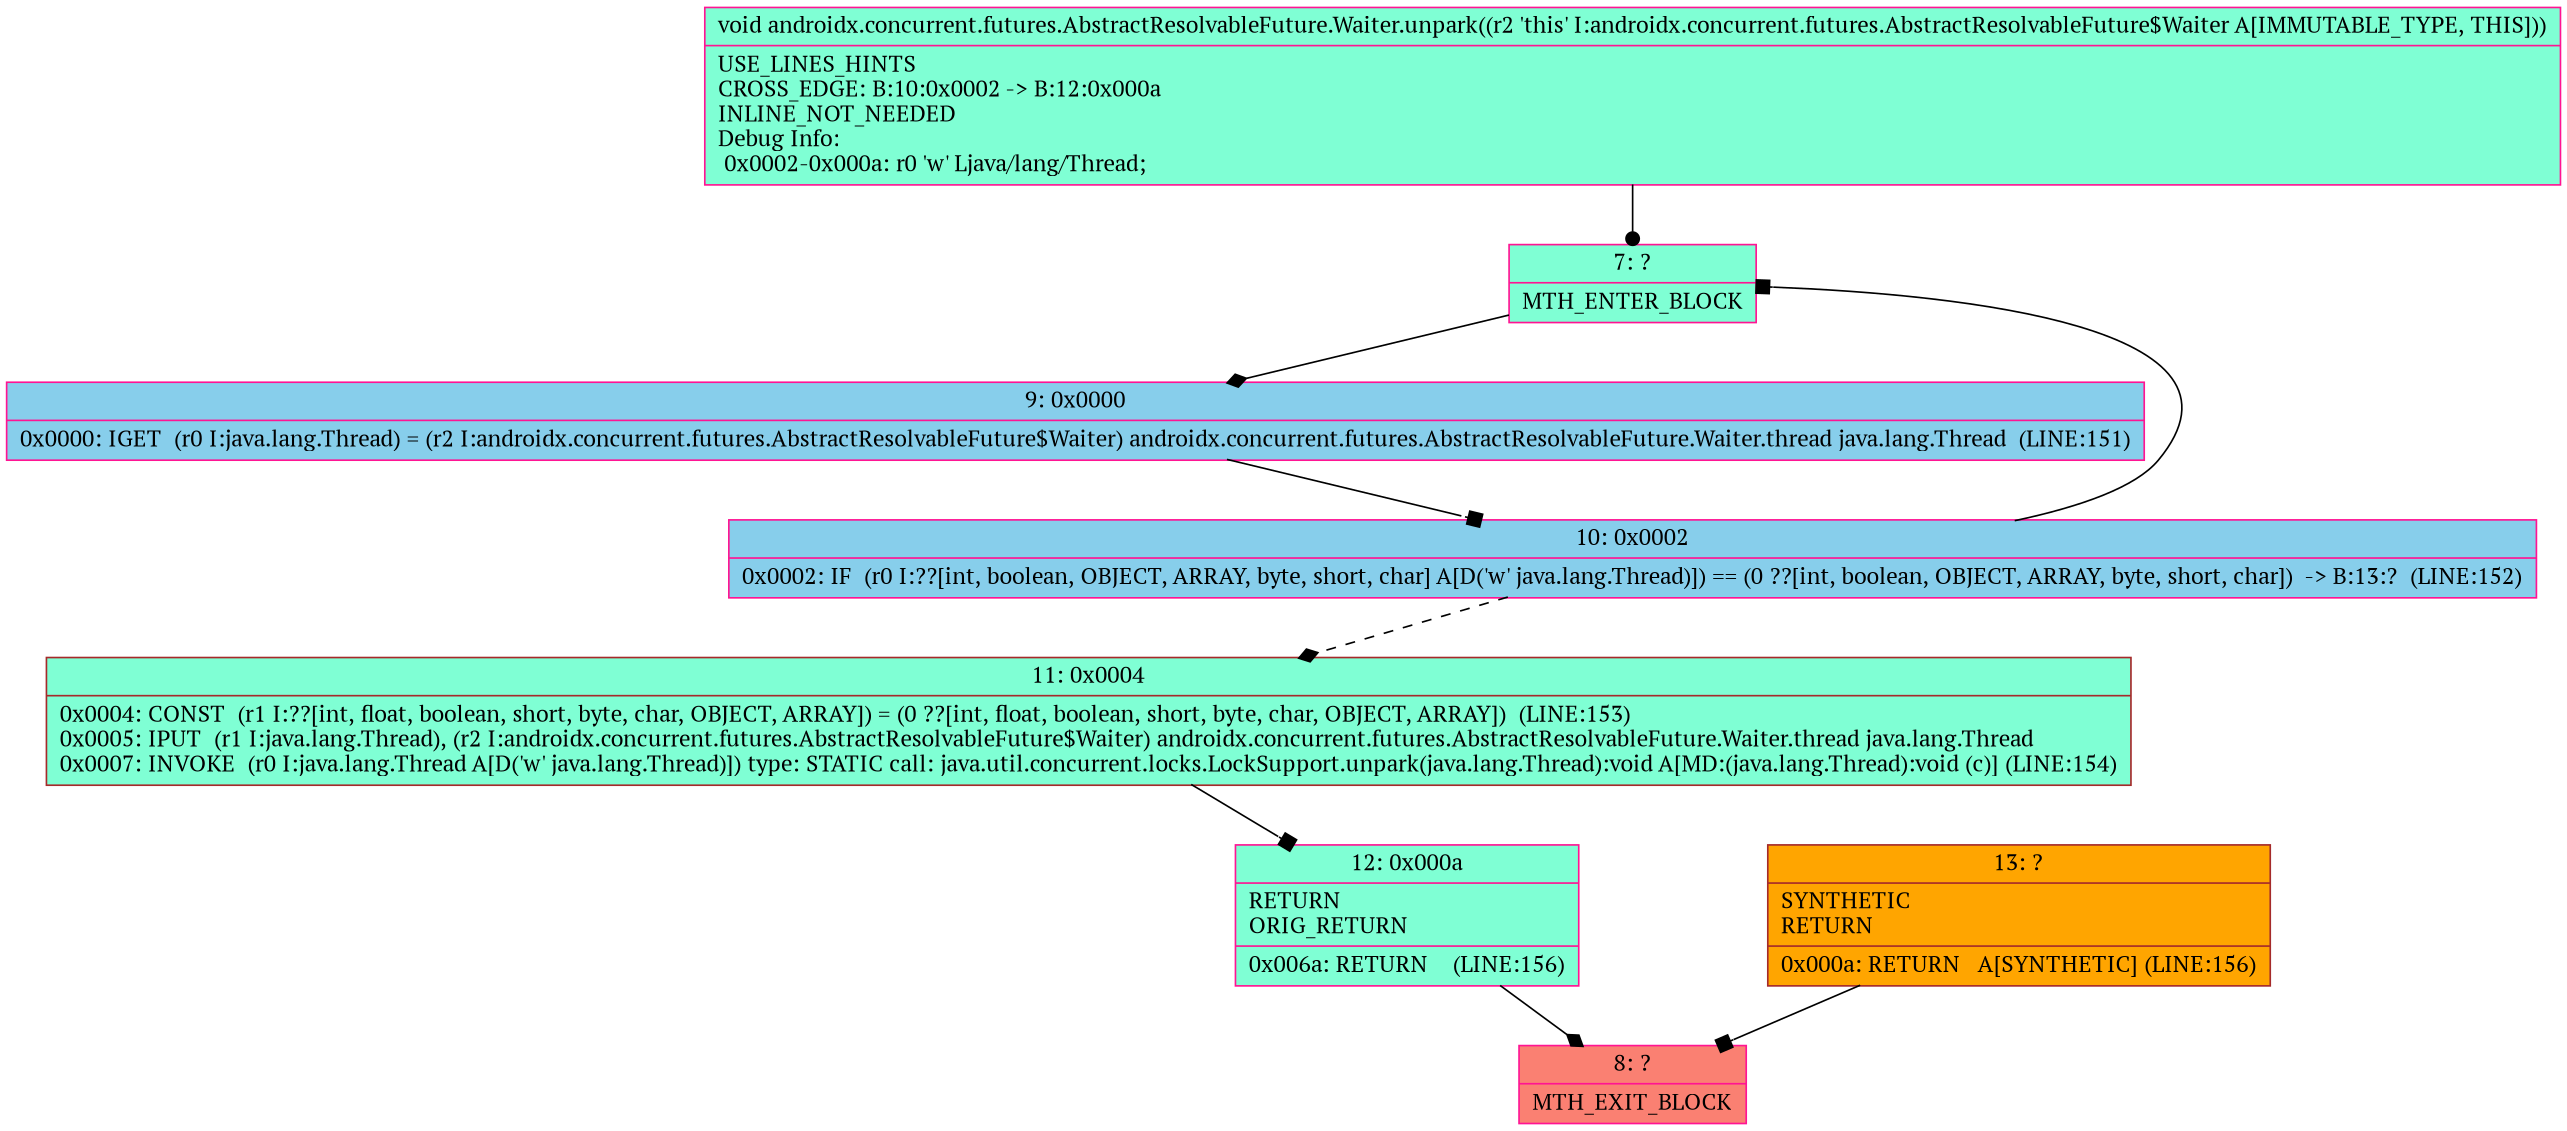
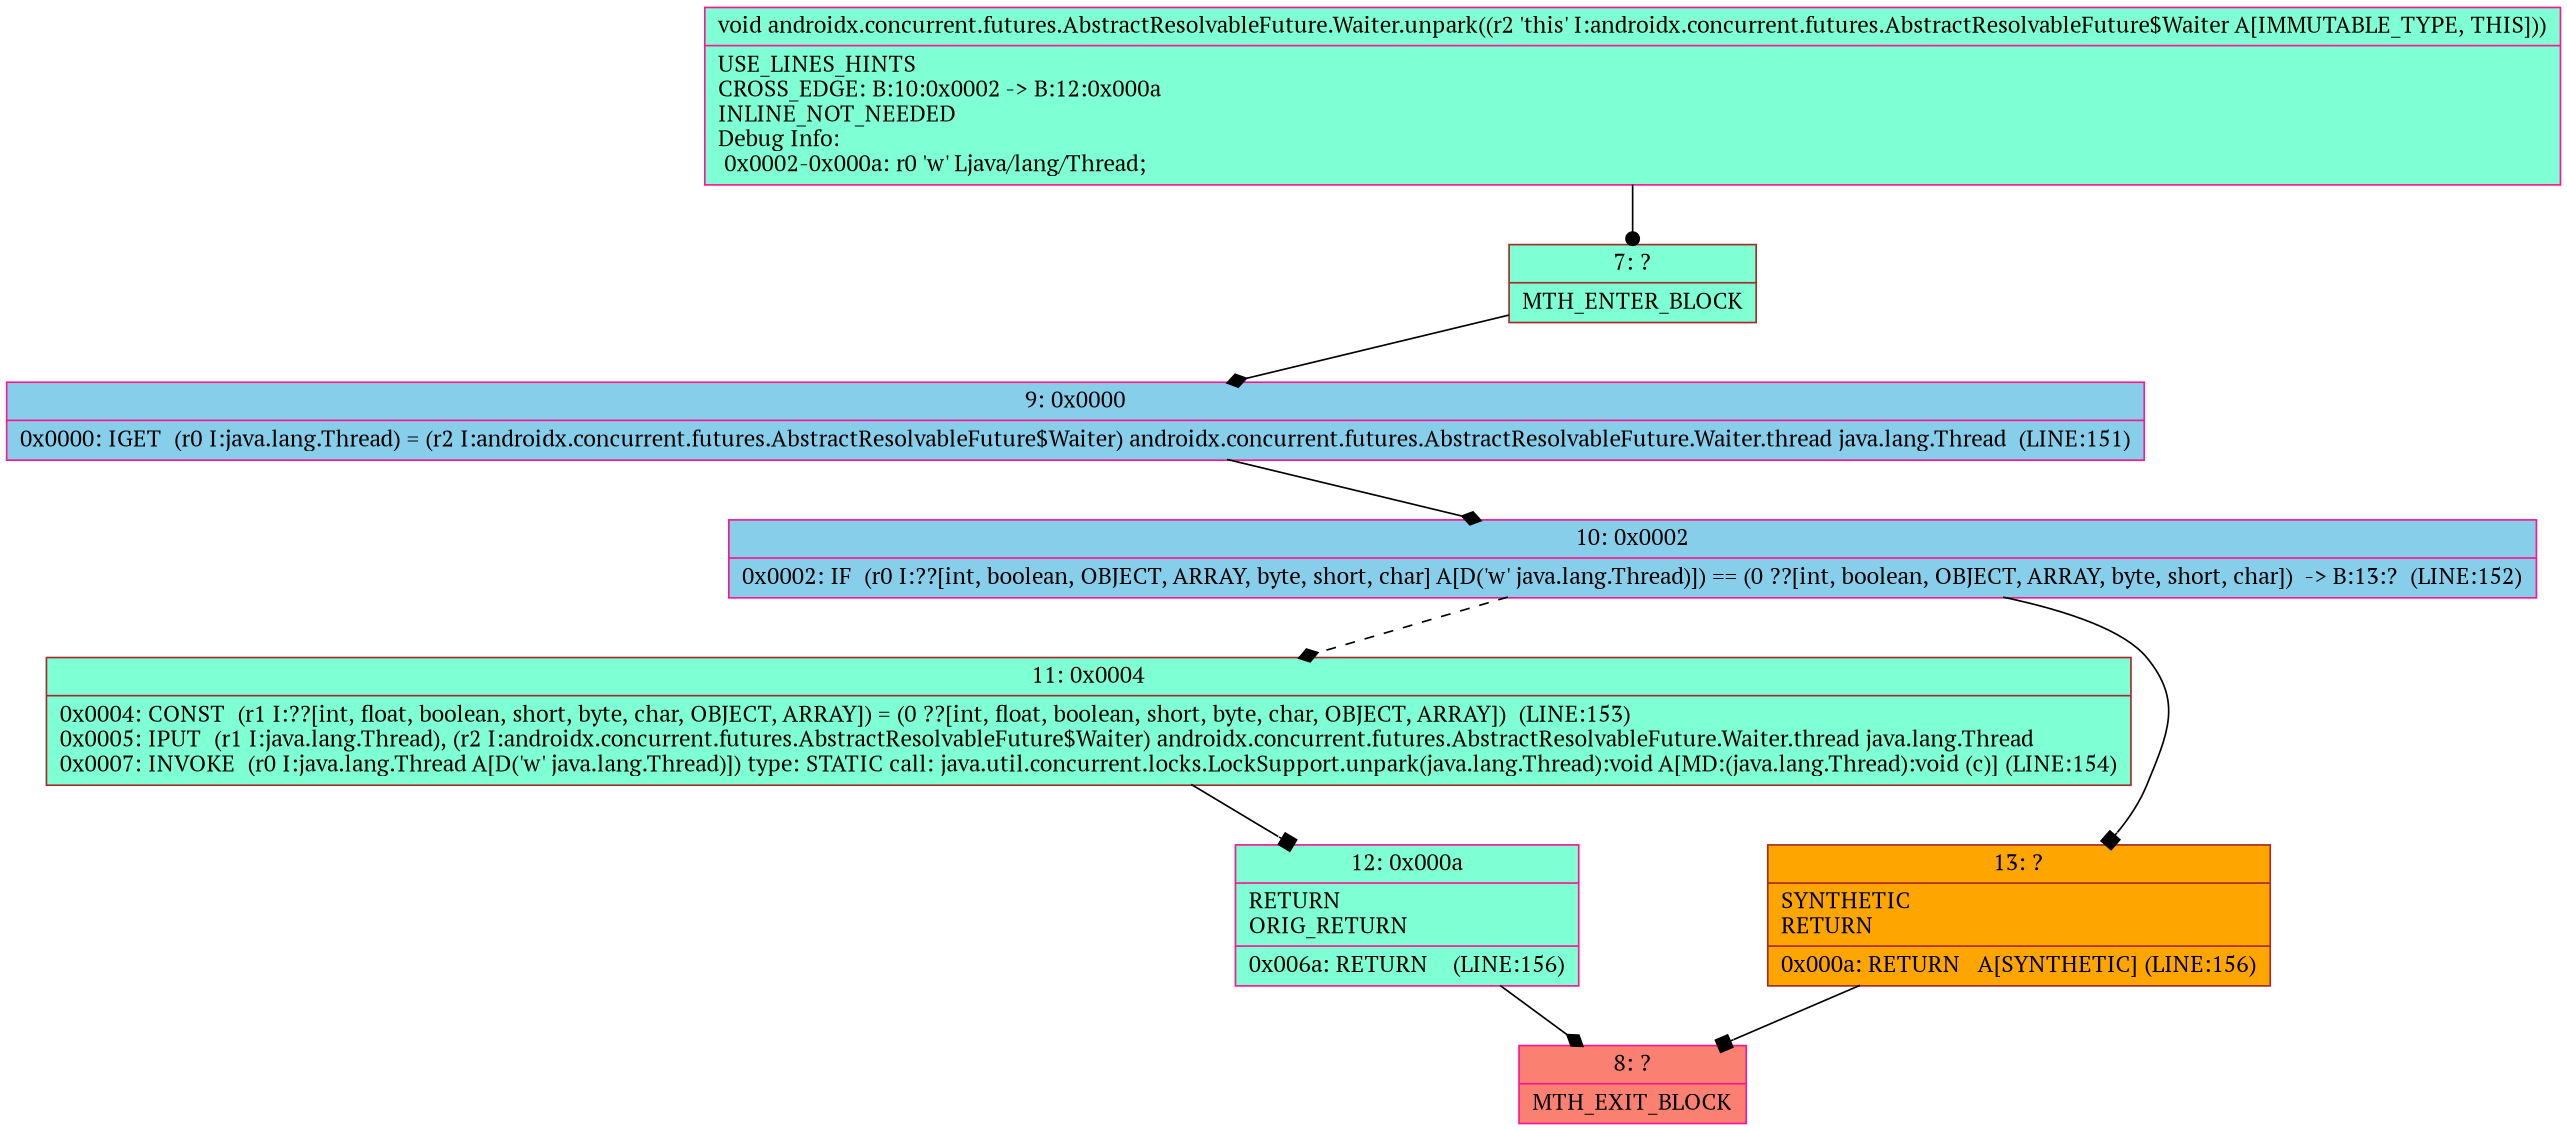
(1633, 284) -> (1633, 284)
(2100, 335) -> (2157, 672)
(1344, 488) -> (1344, 488)
